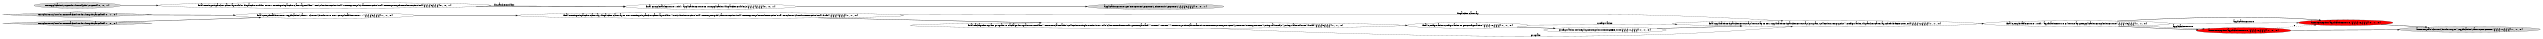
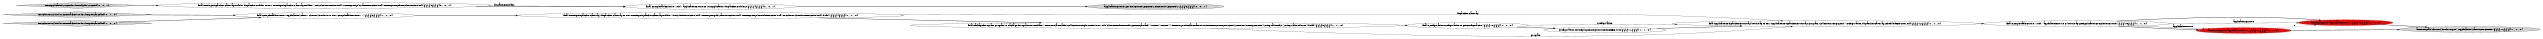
(77, 5) -> (77, 5)
